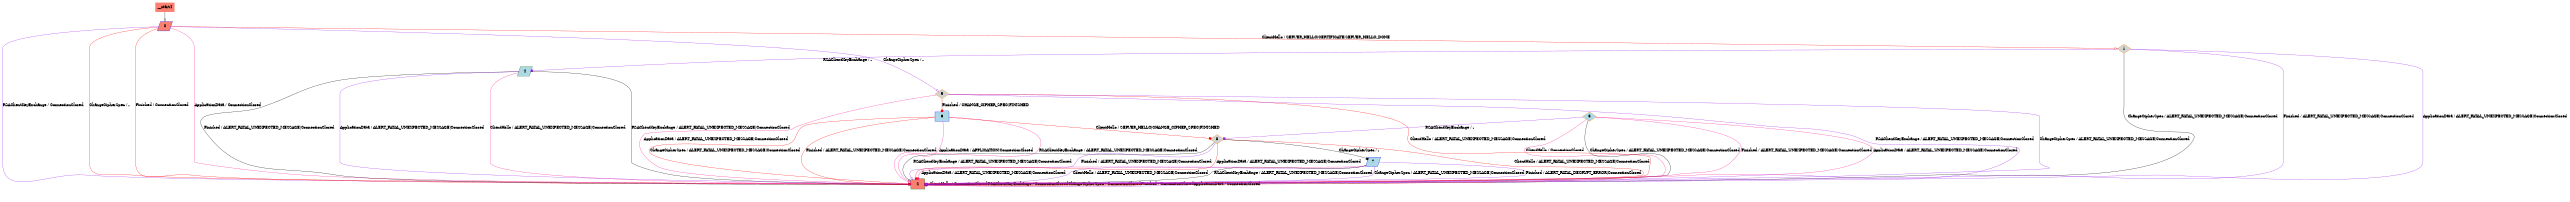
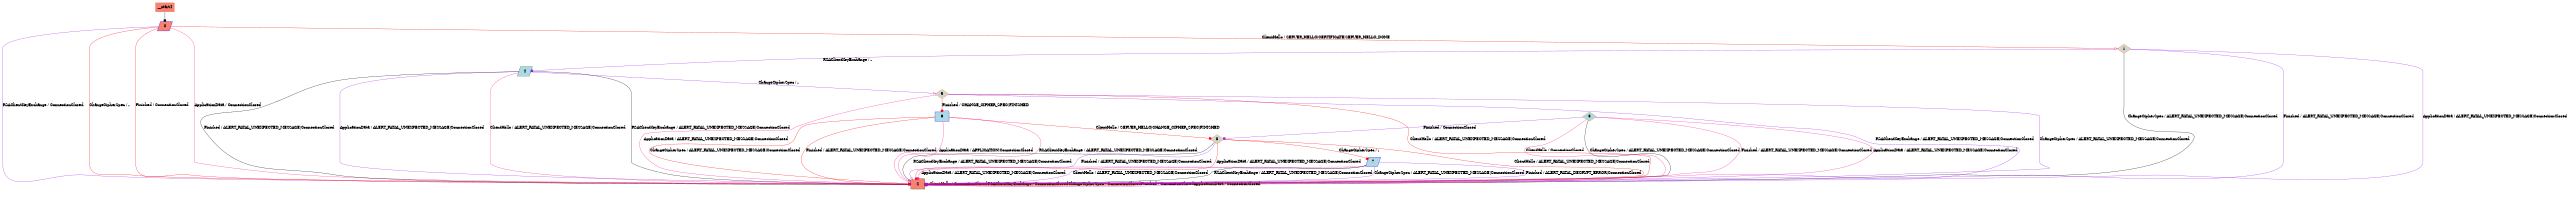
(165, 15) -> (165, 15)
(558, 37) -> (732, 83)
(1450, 128) -> (1450, 128)
(1295, 145) -> (1295, 145)
